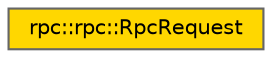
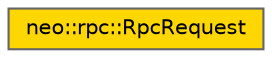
(136, 29) -> (136, 29)
